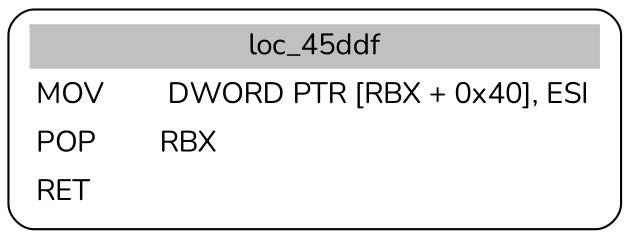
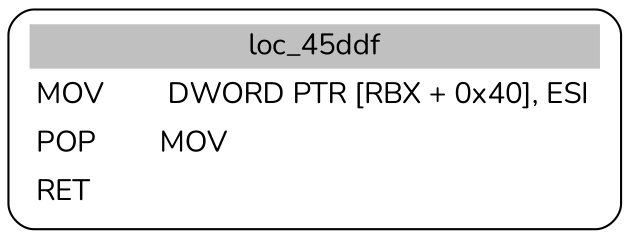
(127, 143) -> (132, 143)
